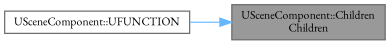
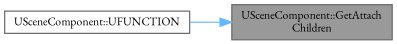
(309, 22) -> (312, 22)
